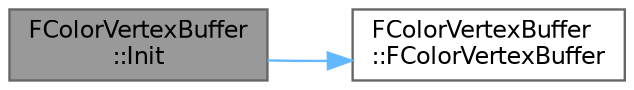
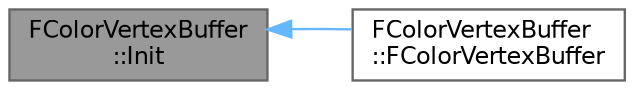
(297, 61) -> (322, 29)
